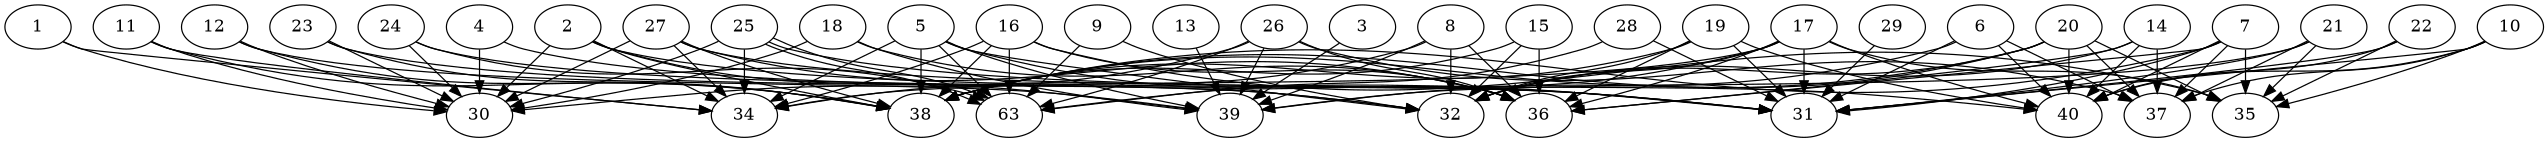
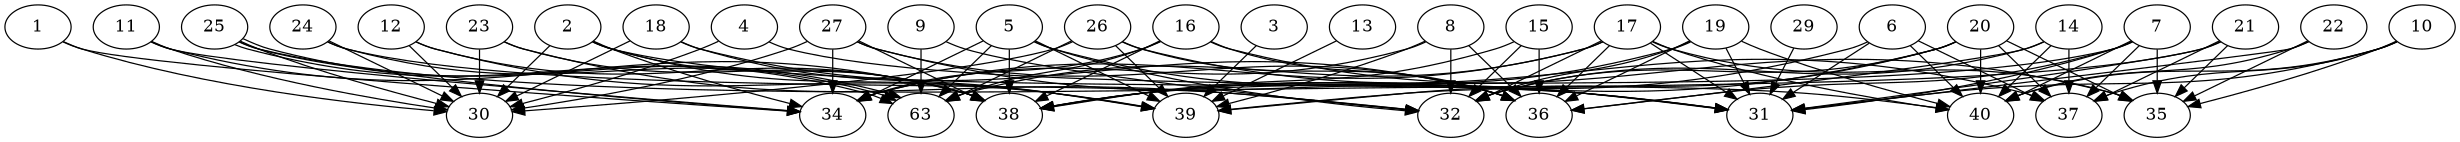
(1627, 27) -> none
